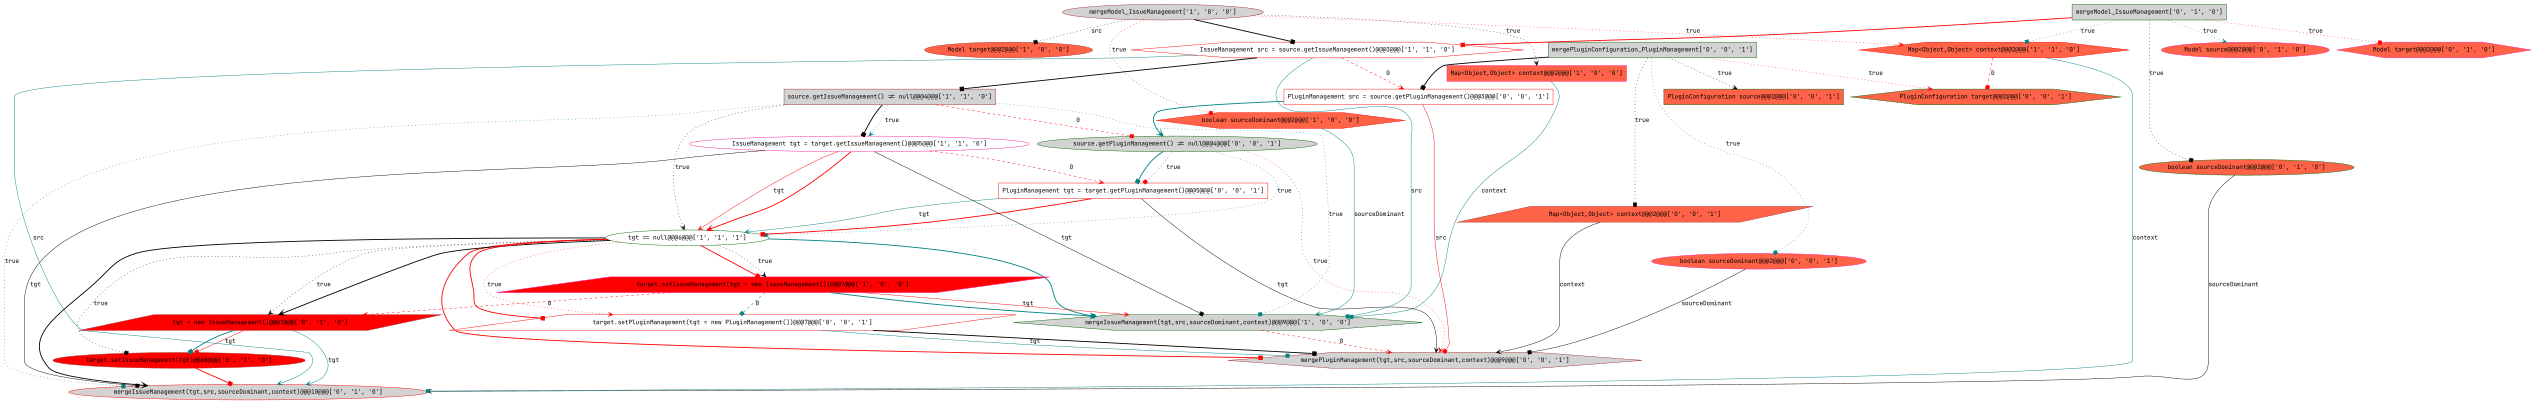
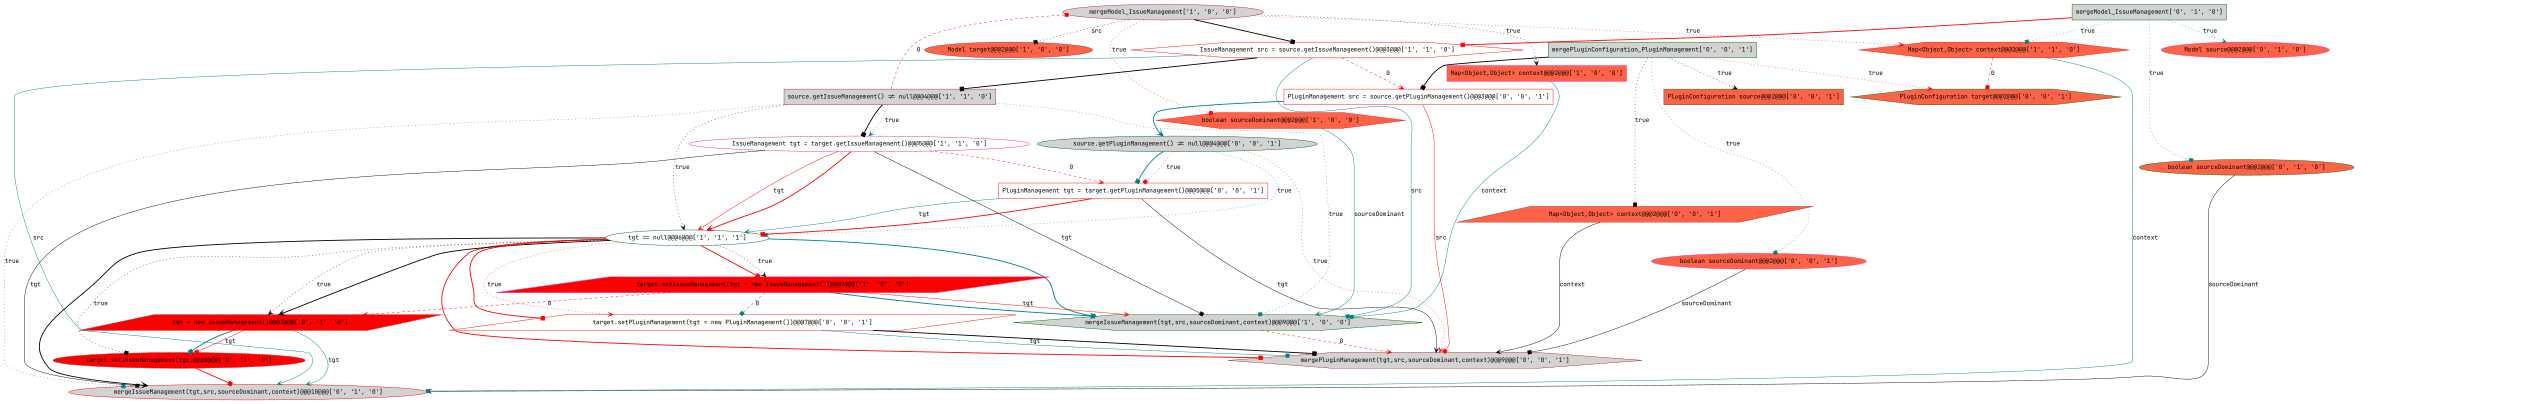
(2434, 50) -> none
(2149, 100) -> (2149, 100)
(1033, 120) -> (962, 26)
